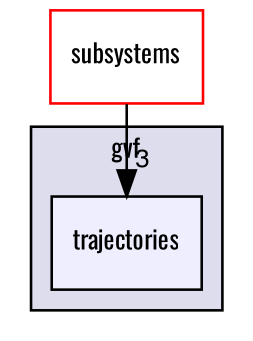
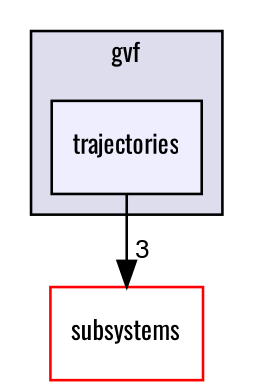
(127, 142) -> (127, 231)
